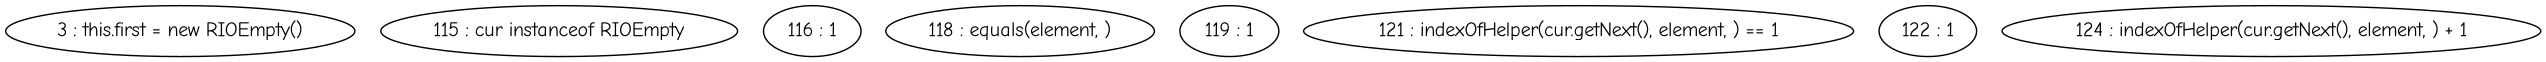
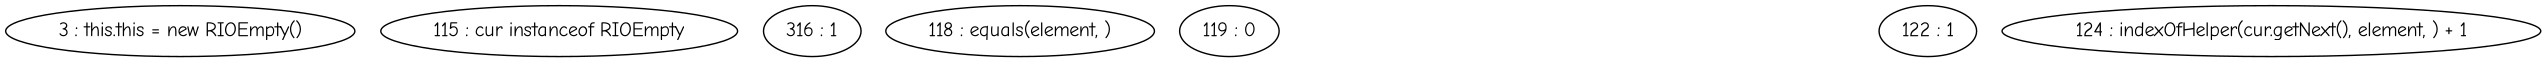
(180, 31) -> (180, 31)
(812, 31) -> (812, 31)
(1229, 31) -> (1229, 31)
(1579, 31) -> none
